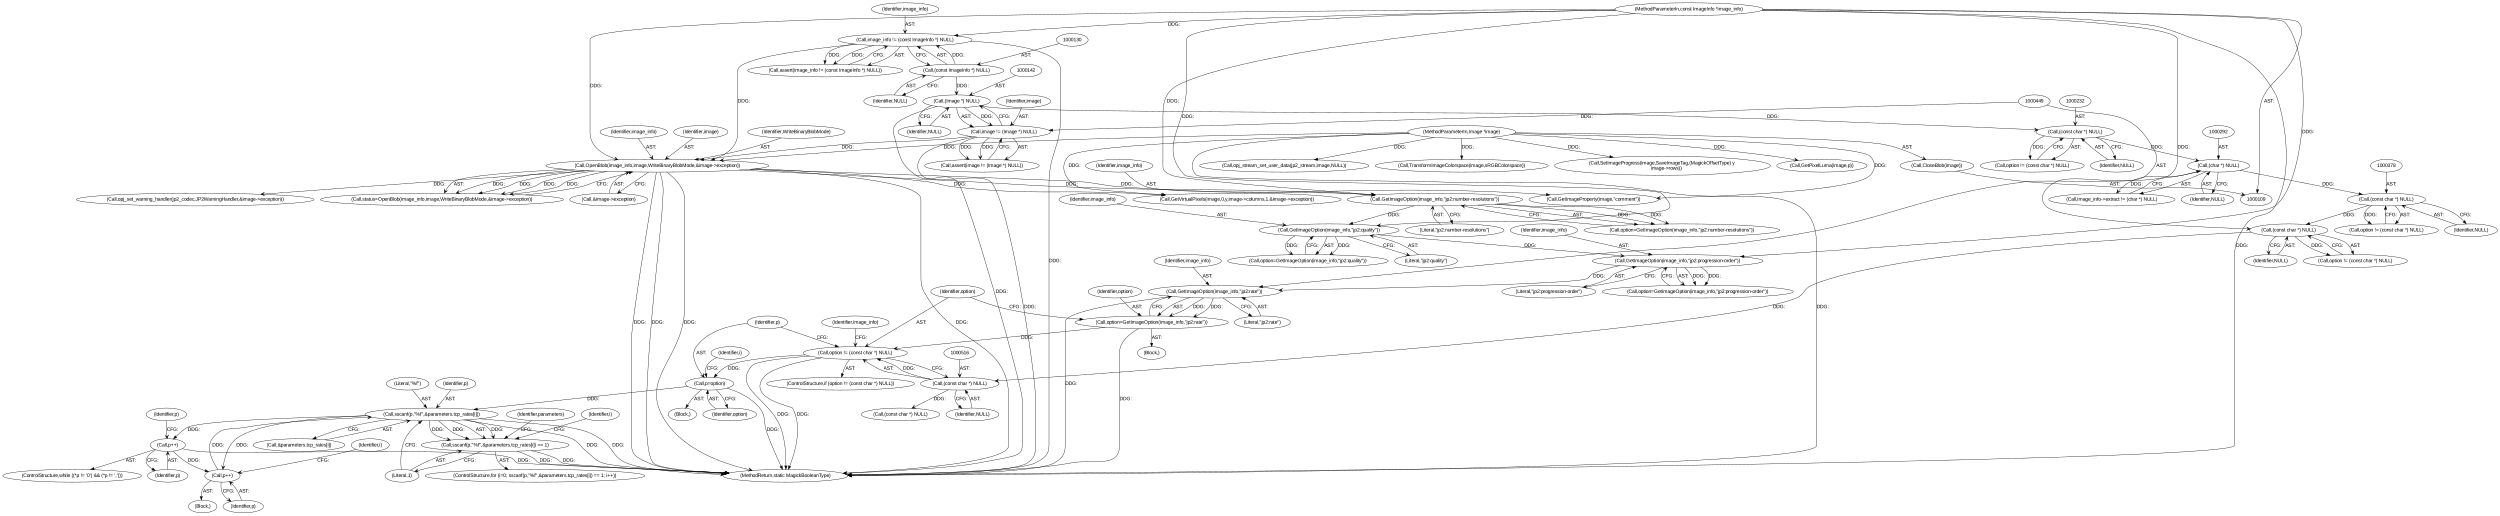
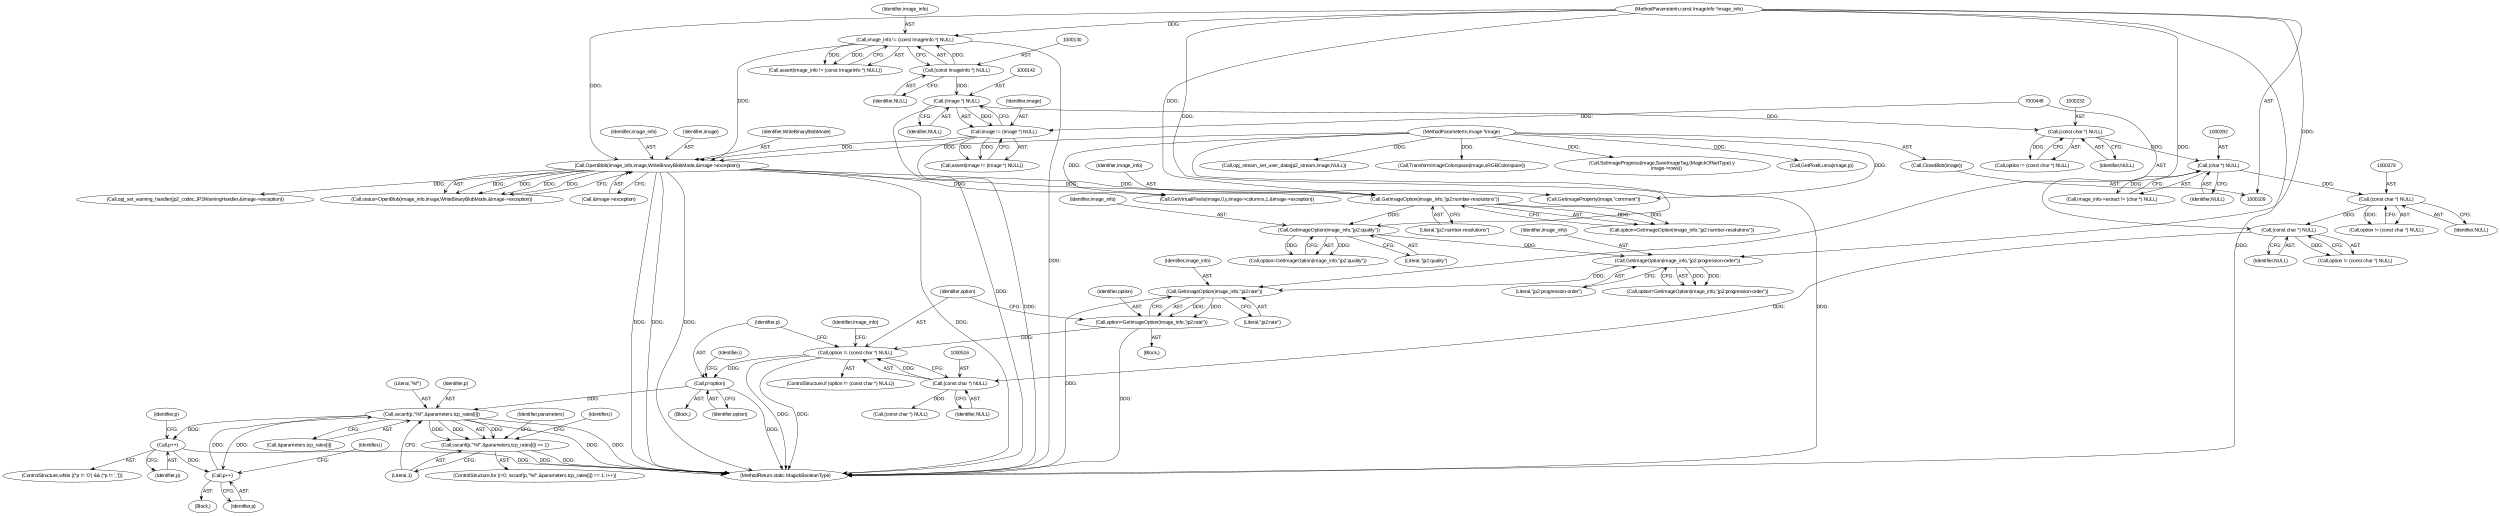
(2034, 101) -> (2034, 101)
